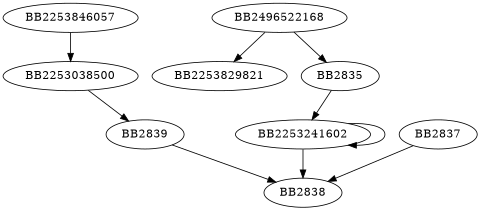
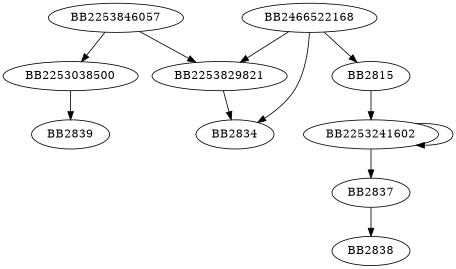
(280, 18) -> (309, 18)
none -> (164, 45)
(340, 76) -> (371, 76)
none -> (235, 134)
(303, 160) -> (371, 160)
(220, 162) -> none
